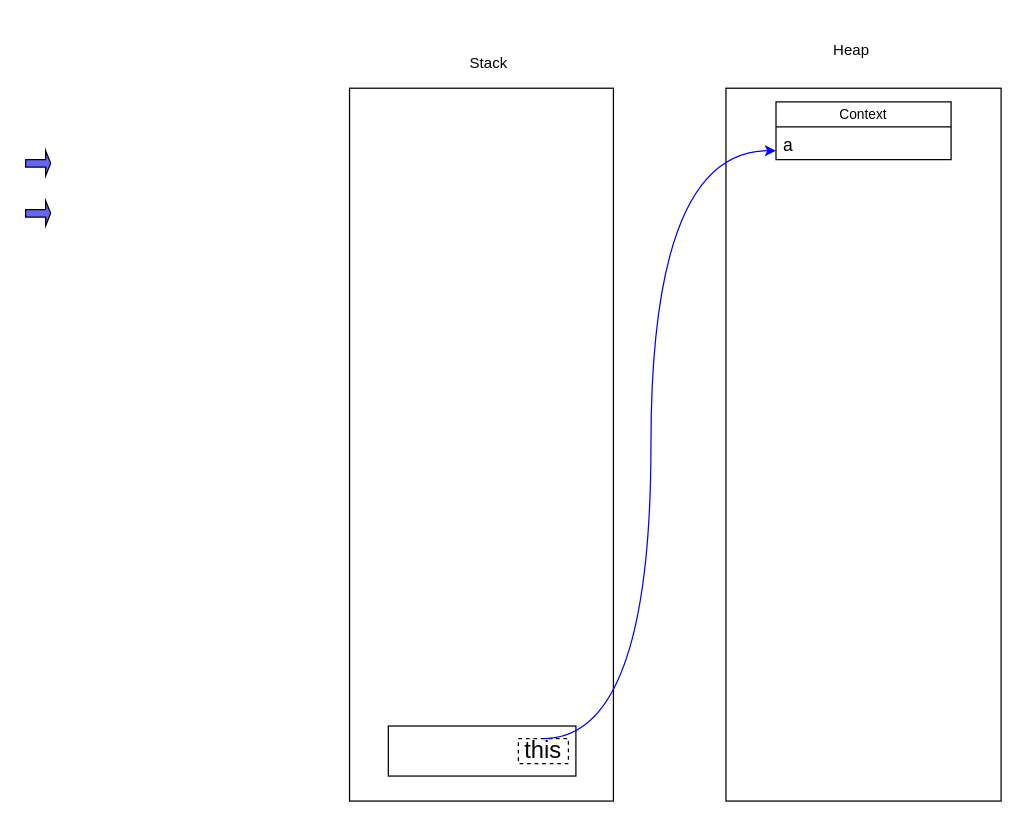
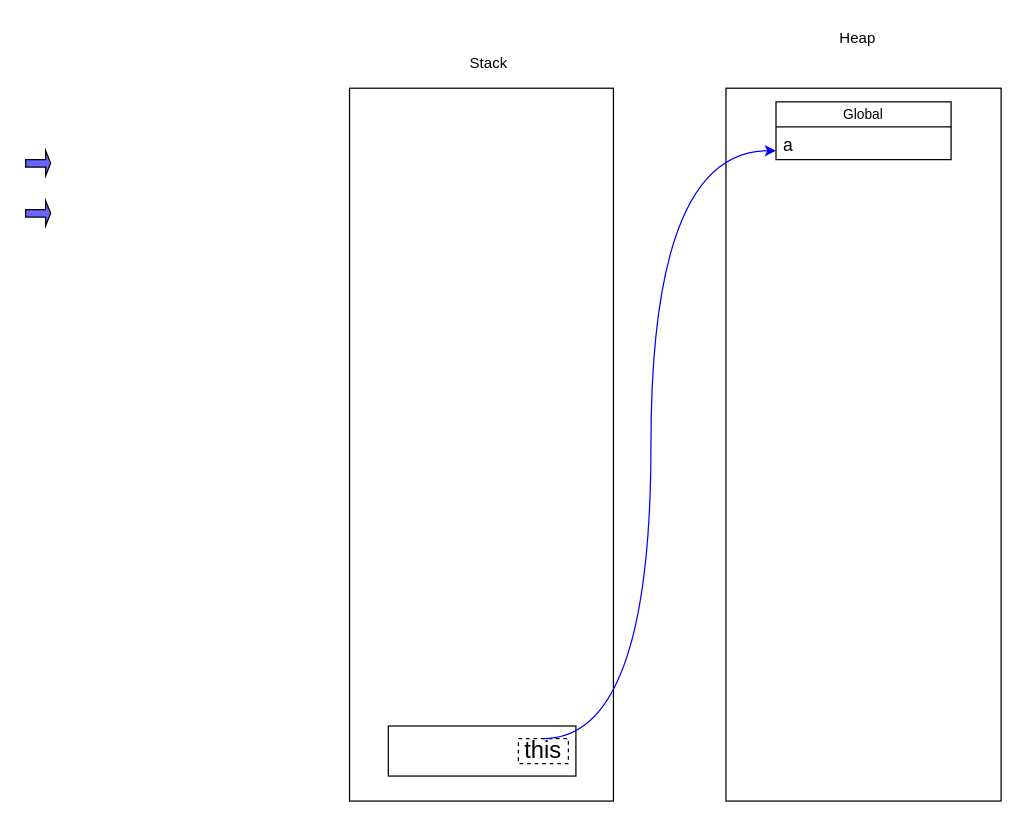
(851, 51) -> (857, 38)
(863, 115) -> (863, 115)
